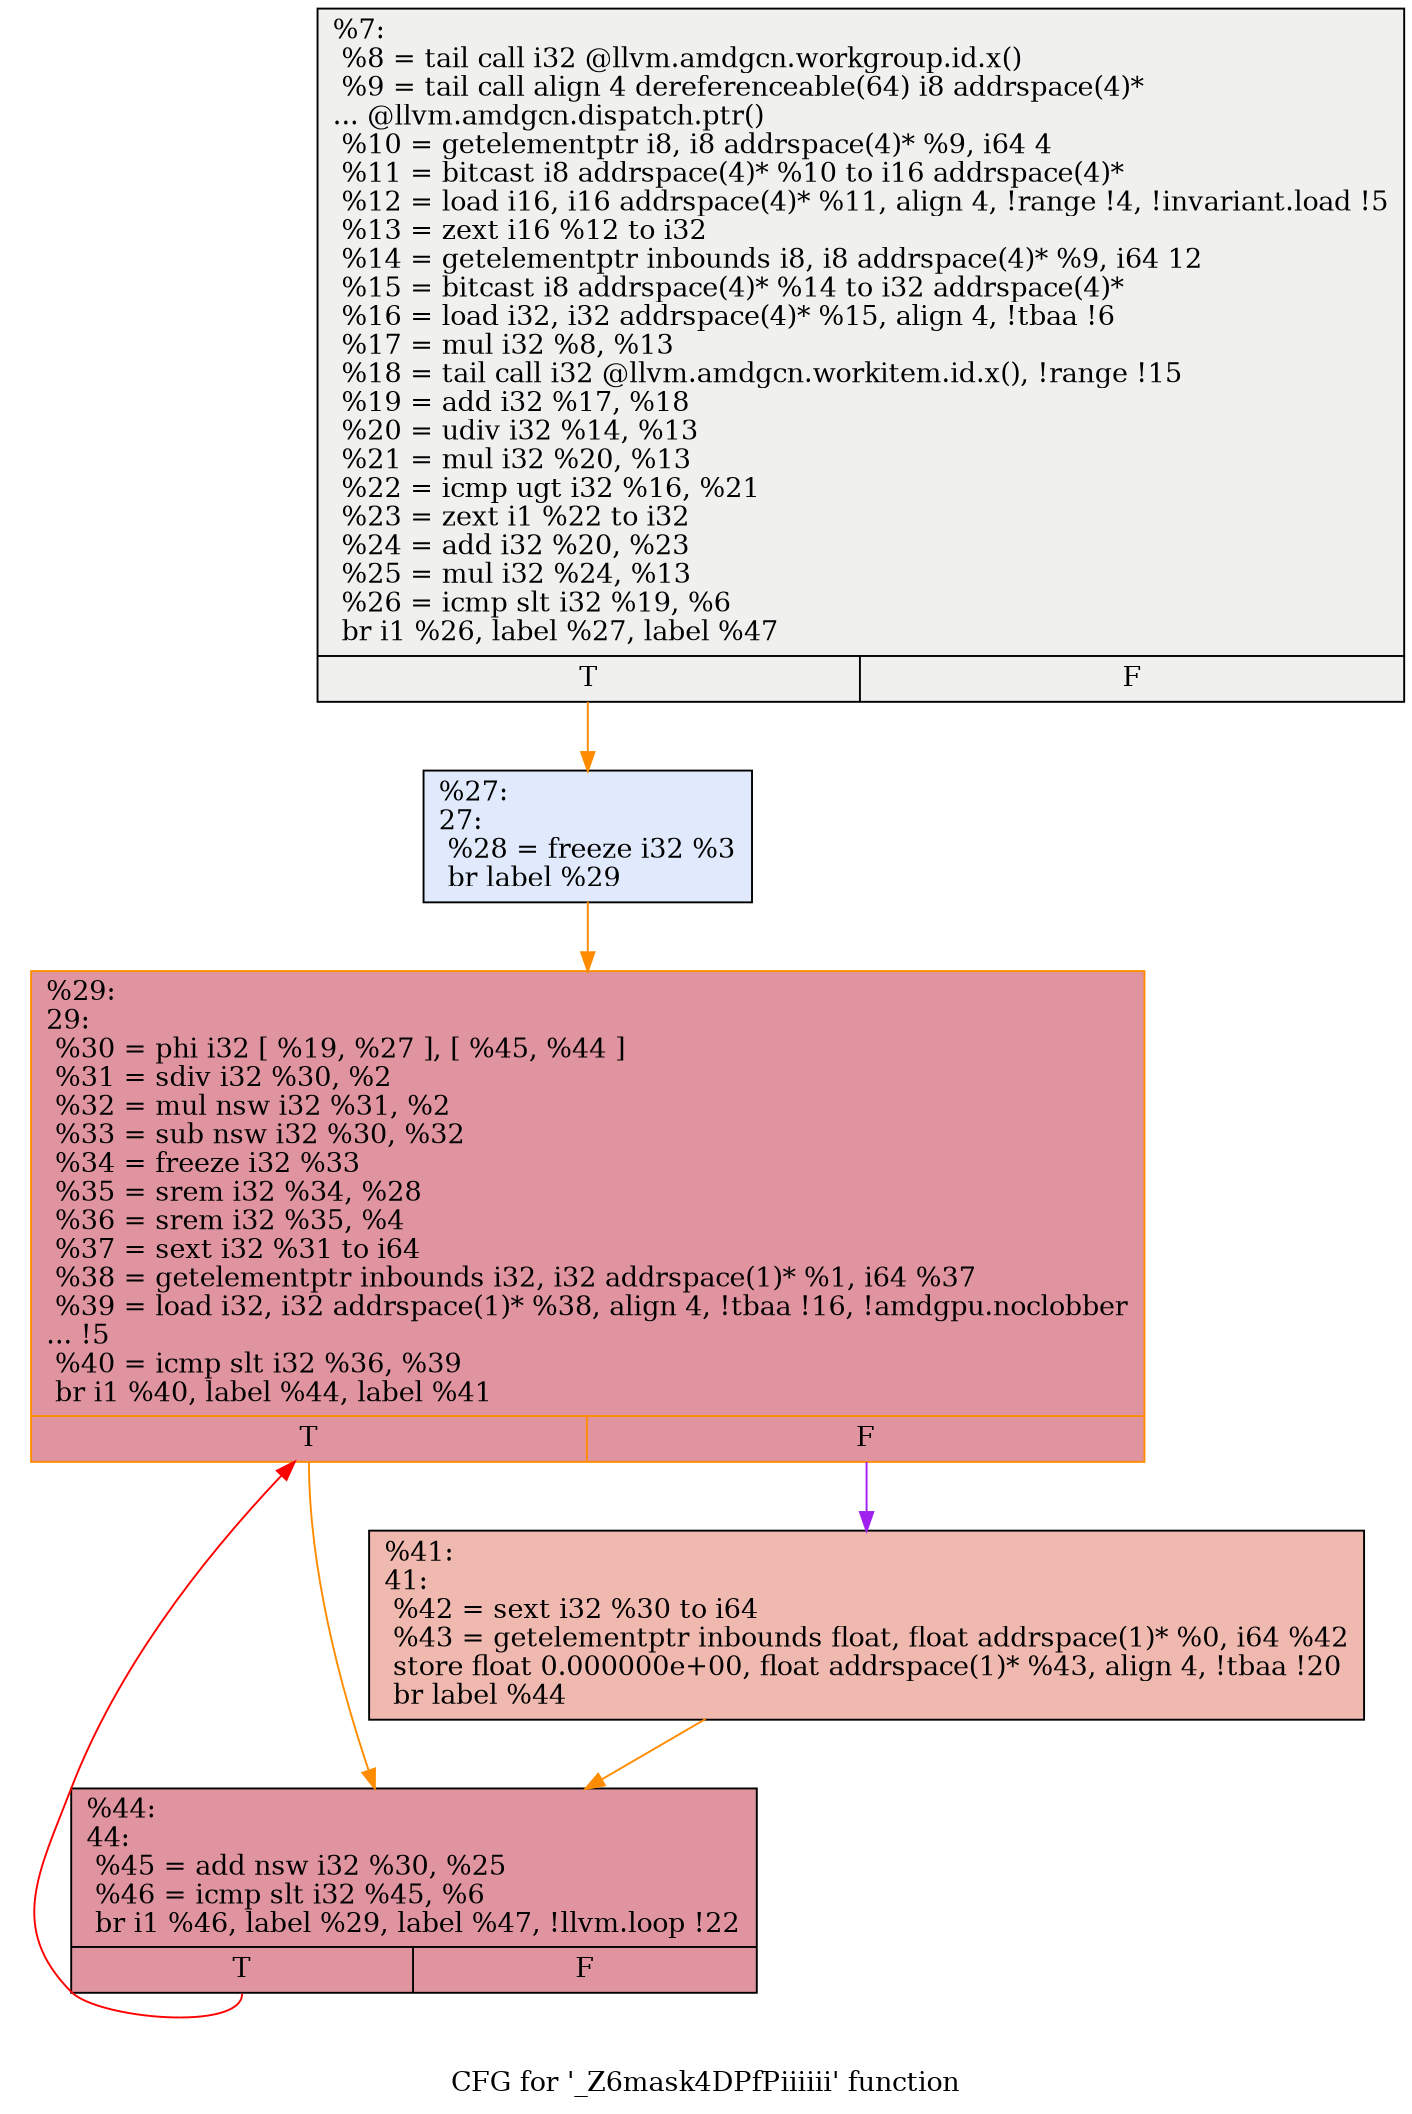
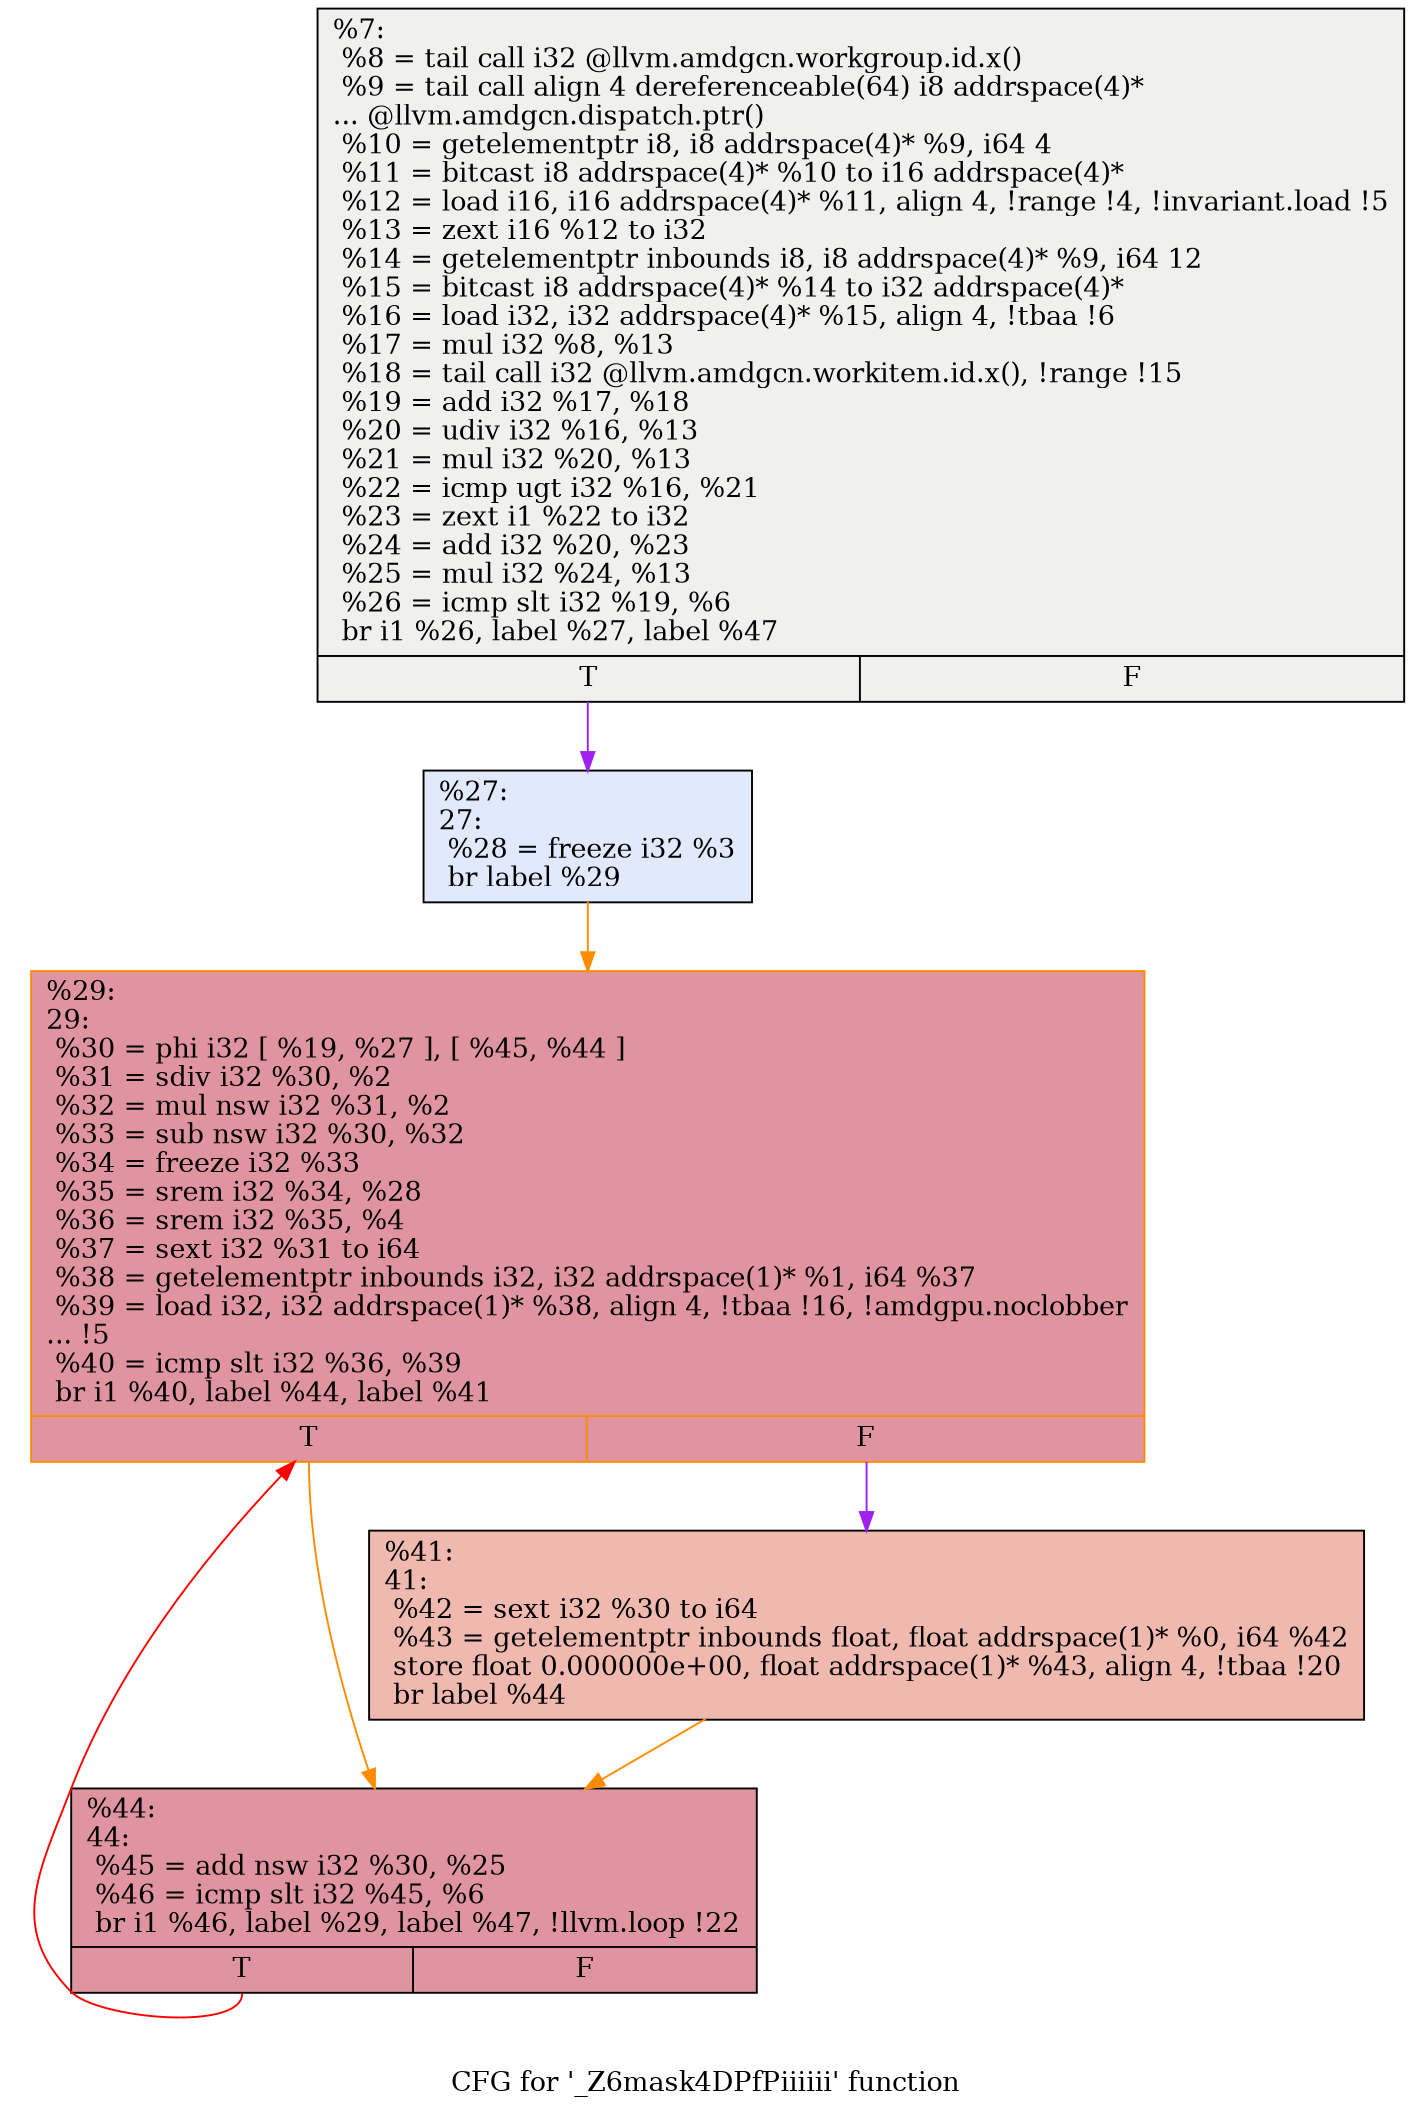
(516, 432) -> (516, 432)
(588, 727) -> (588, 727)
